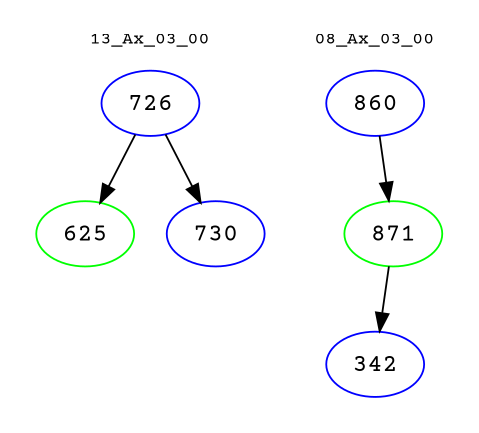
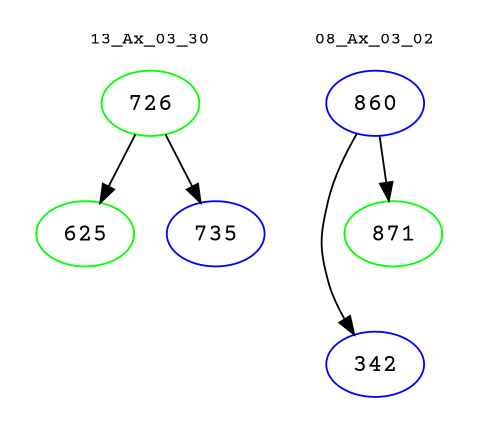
(150, 39) -> (150, 39)
(375, 39) -> (375, 39)
(150, 103) -> (150, 103)
(216, 234) -> (216, 234)
(386, 290) -> (323, 225)
